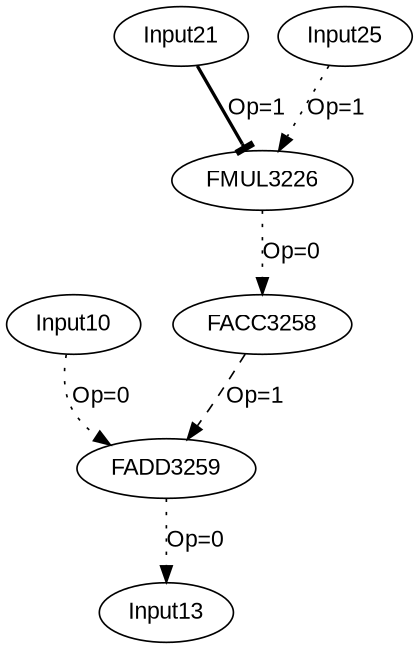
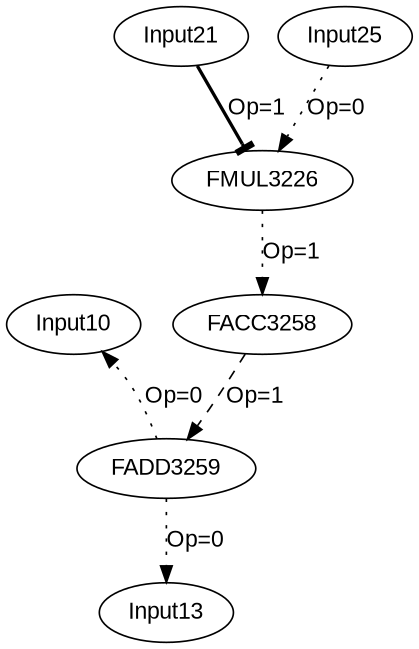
(336, 108) -> (336, 108)
(291, 252) -> (291, 252)
(68, 400) -> (139, 399)
